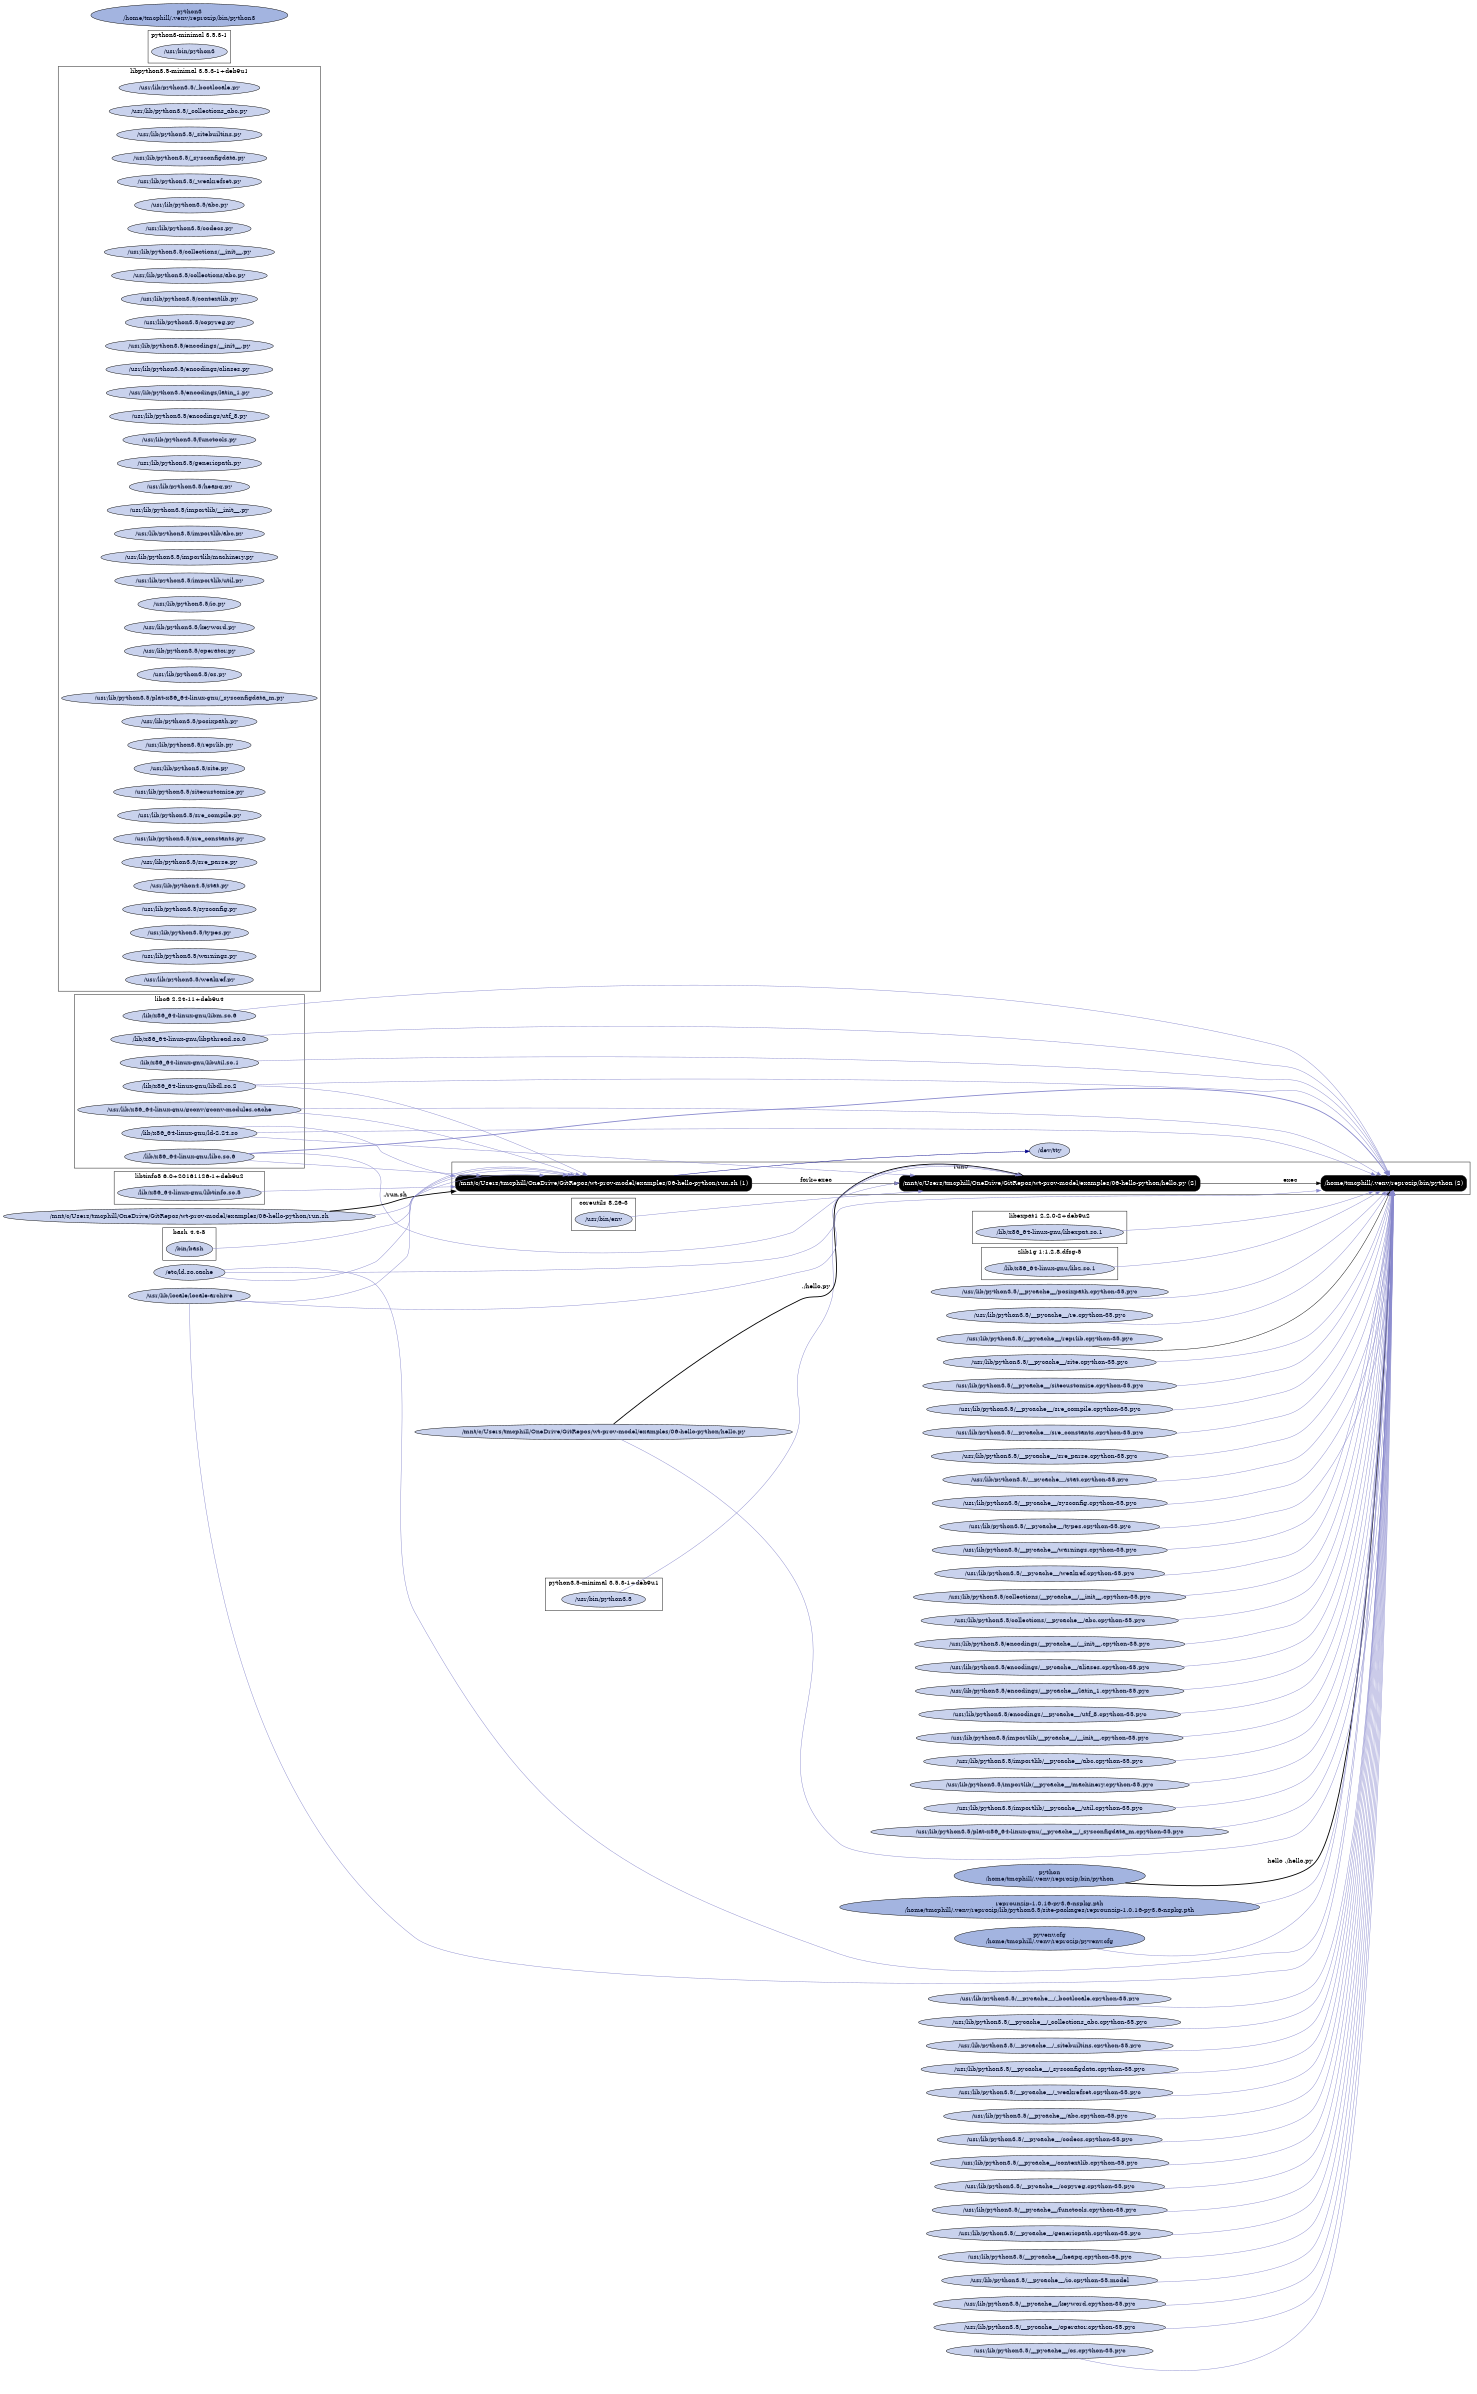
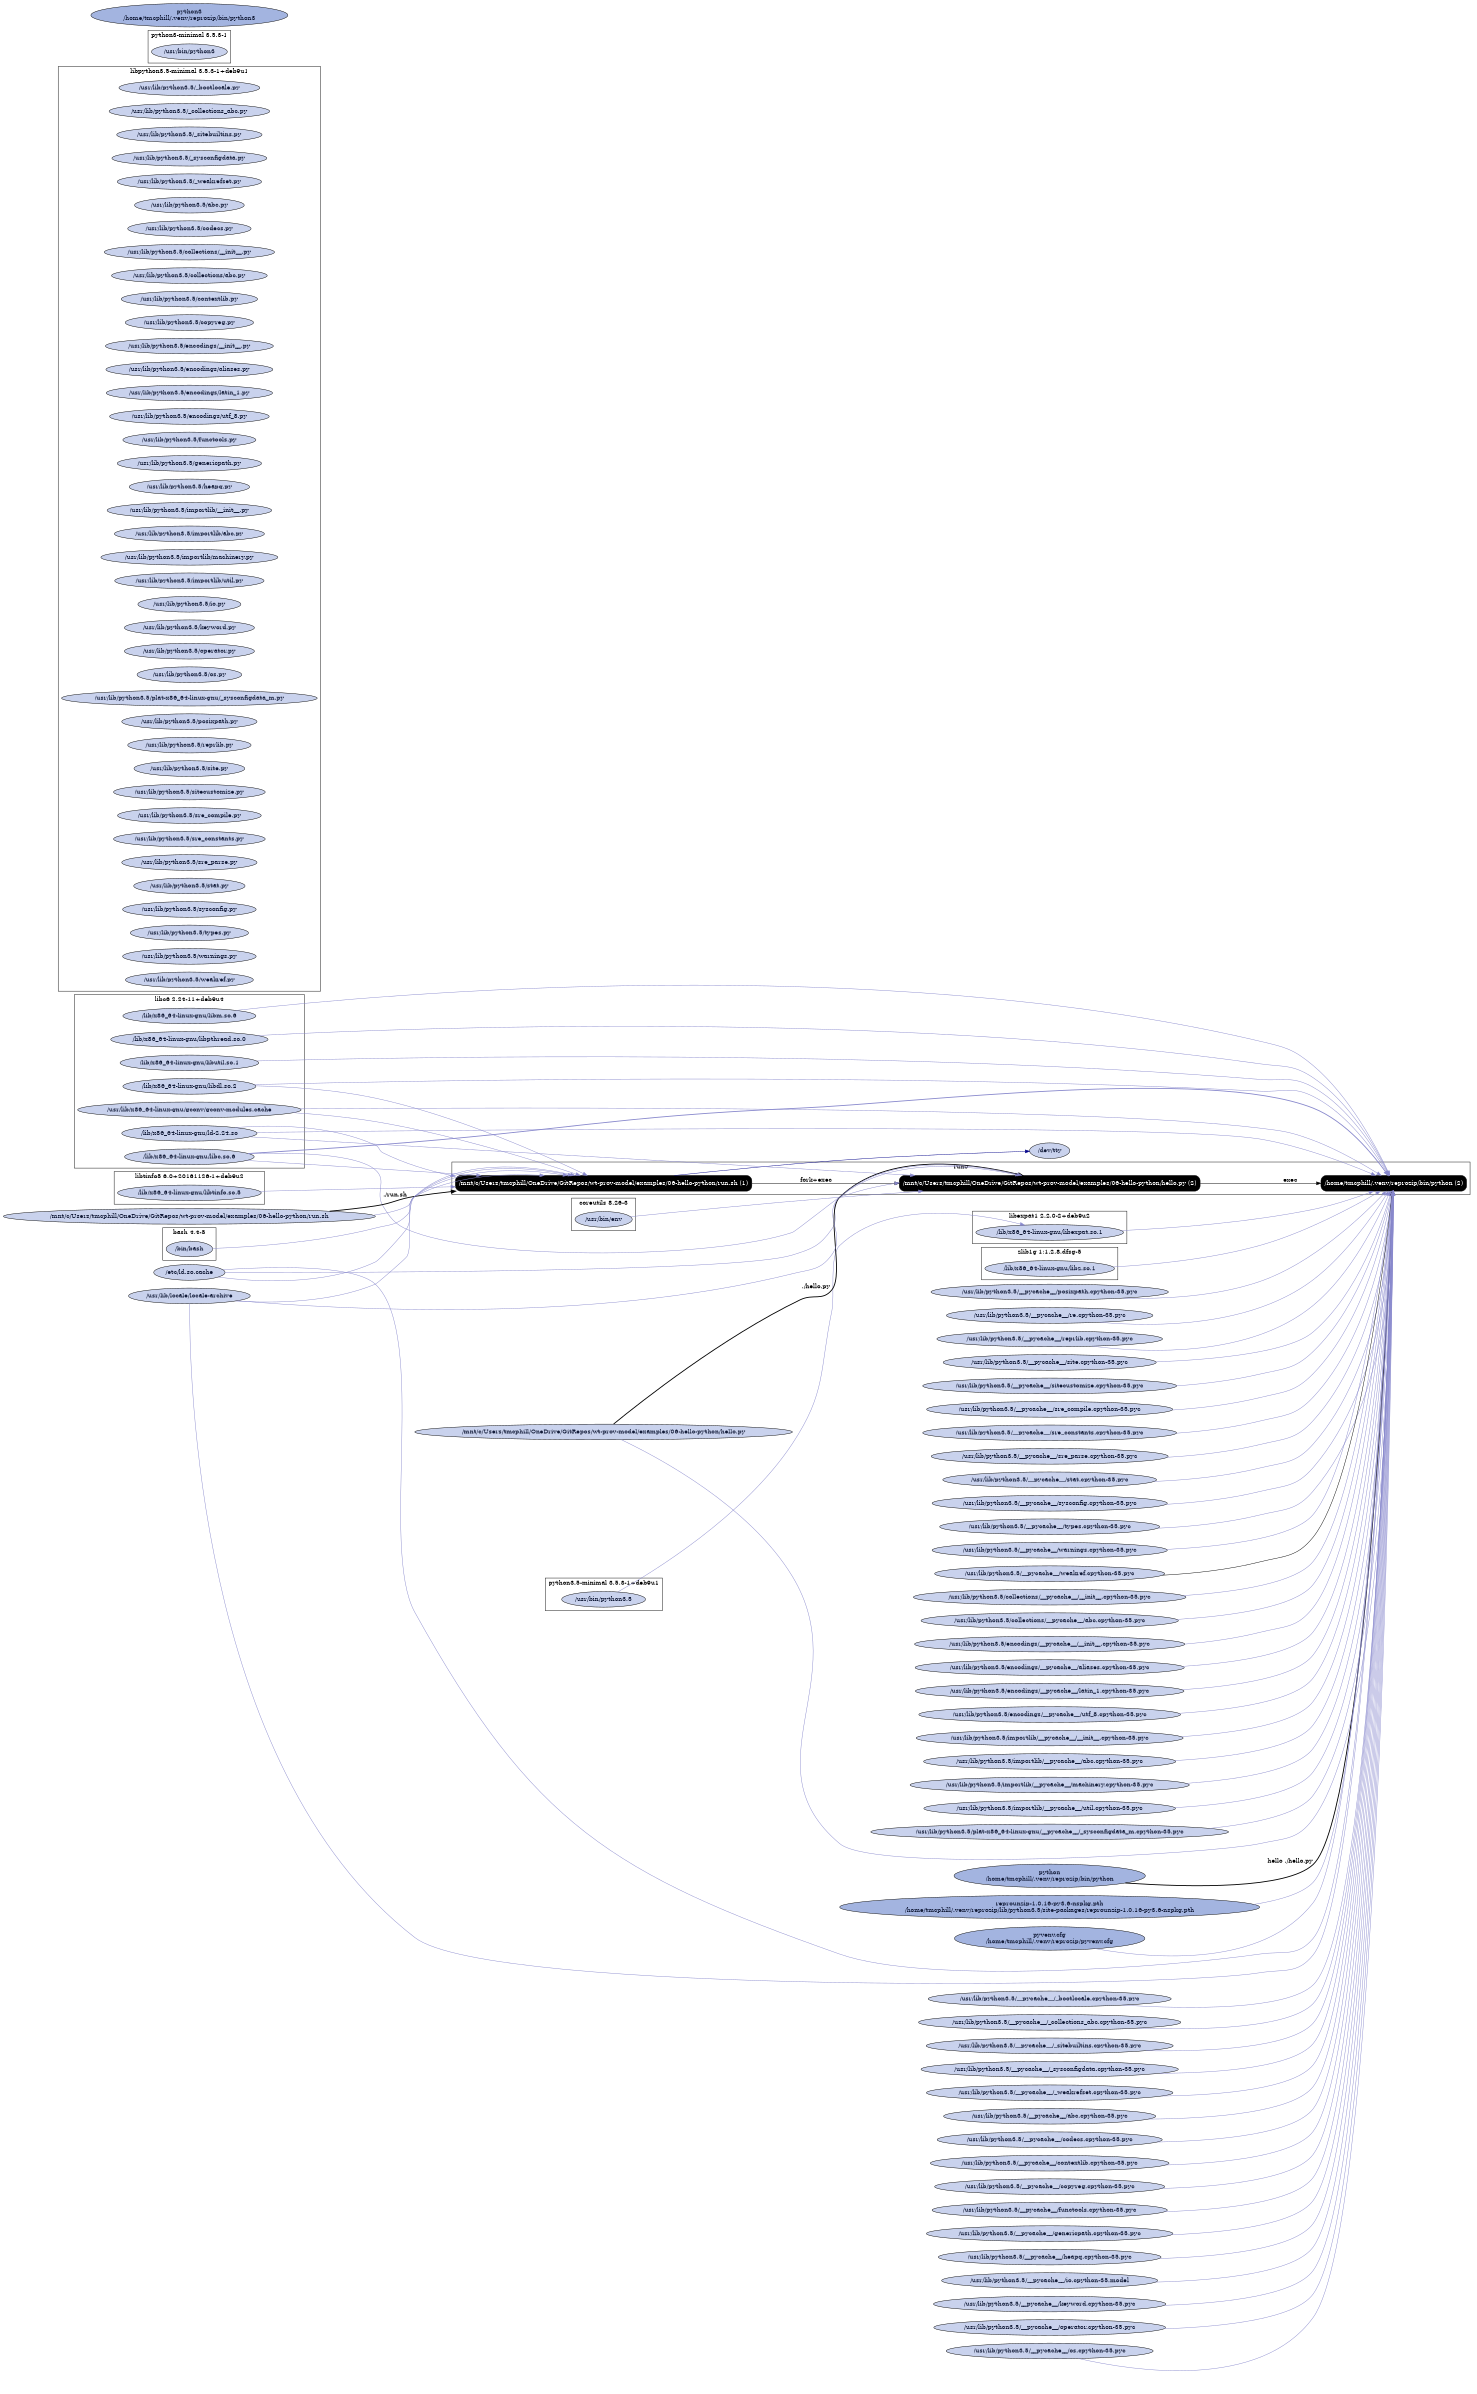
(189, 886) -> (189, 886)
(840, 1209) -> (823, 1368)
(1272, 1329) -> (1272, 1329)
(1349, 1447) -> (1349, 1447)
